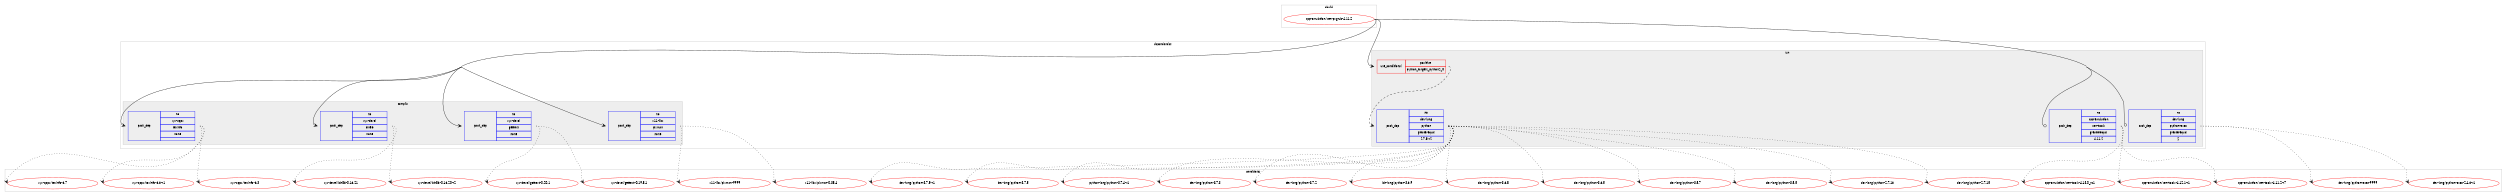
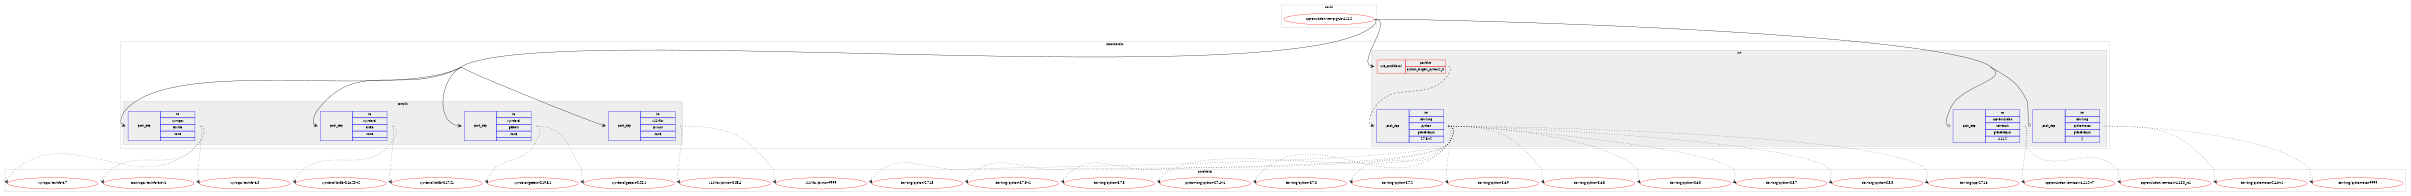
(149, 183) -> (149, 183)
(341, 183) -> (437, 183)
(1397, 183) -> (1493, 183)
(1878, 183) -> (1974, 183)
(2166, 183) -> none
